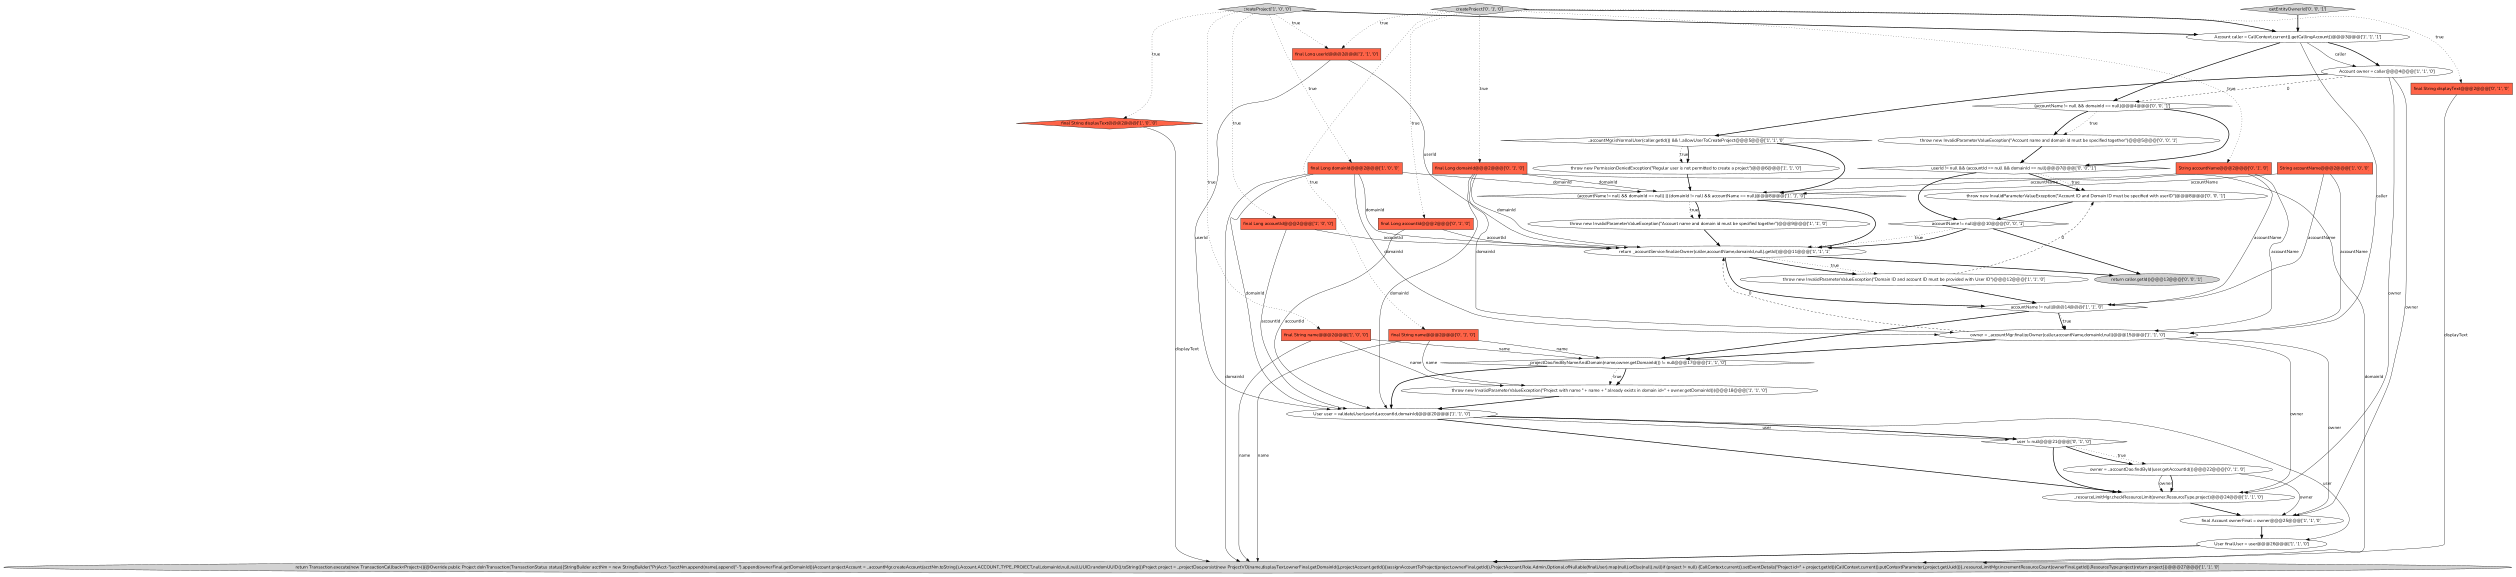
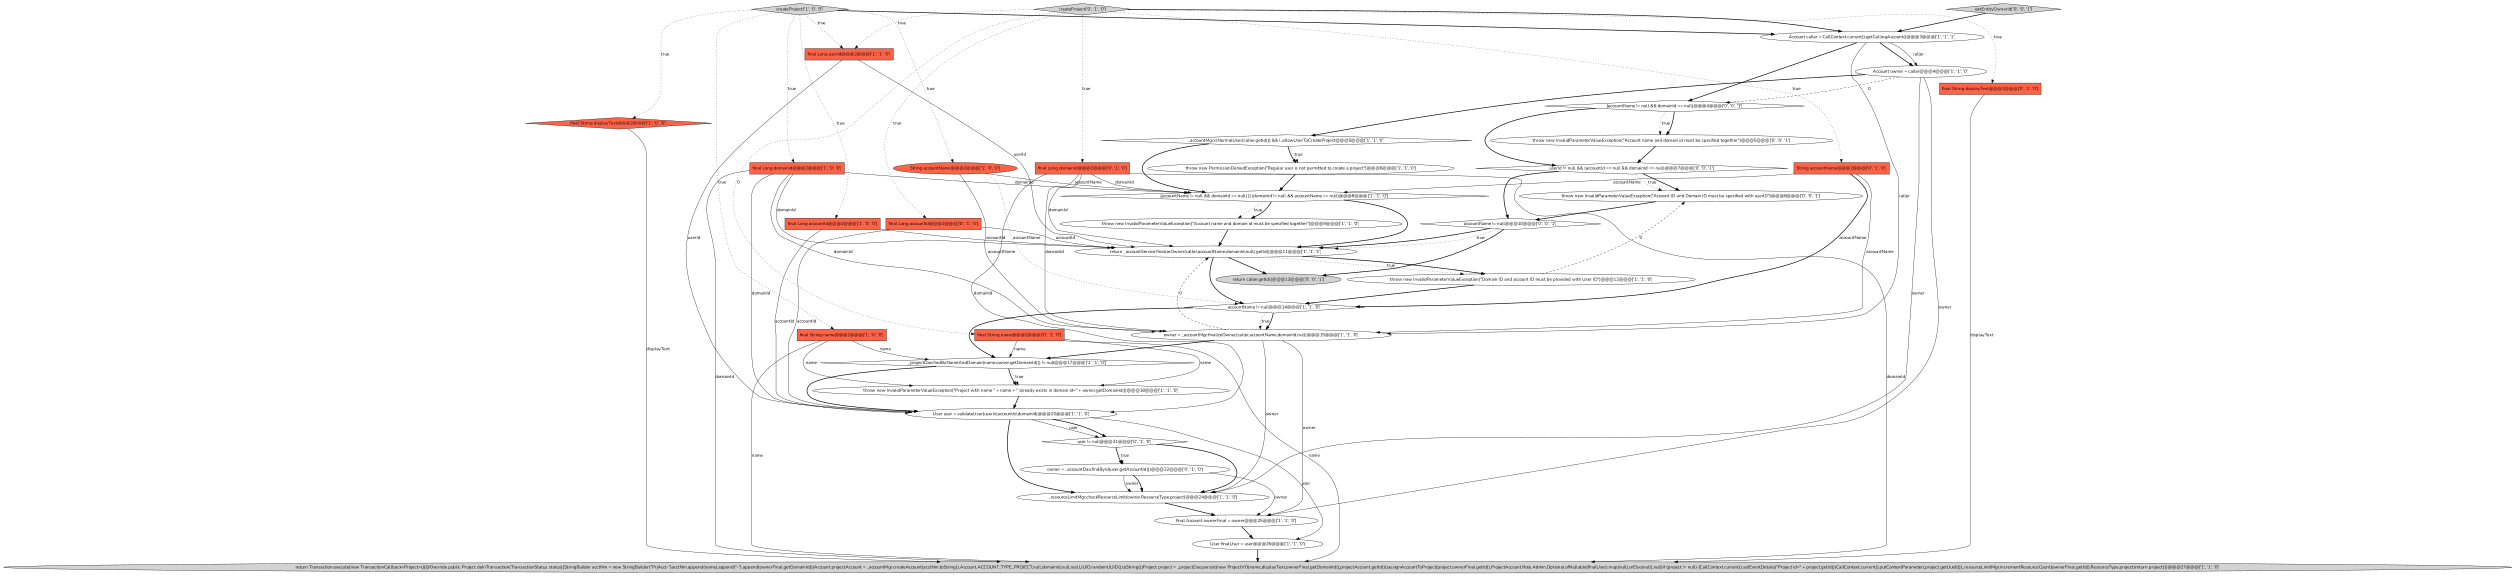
none -> (914, 64)
(2325, 168) -> (955, 168)
(1314, 182) -> (738, 182)
(2231, 275) -> (1644, 294)
(2250, 280) -> (1080, 281)
